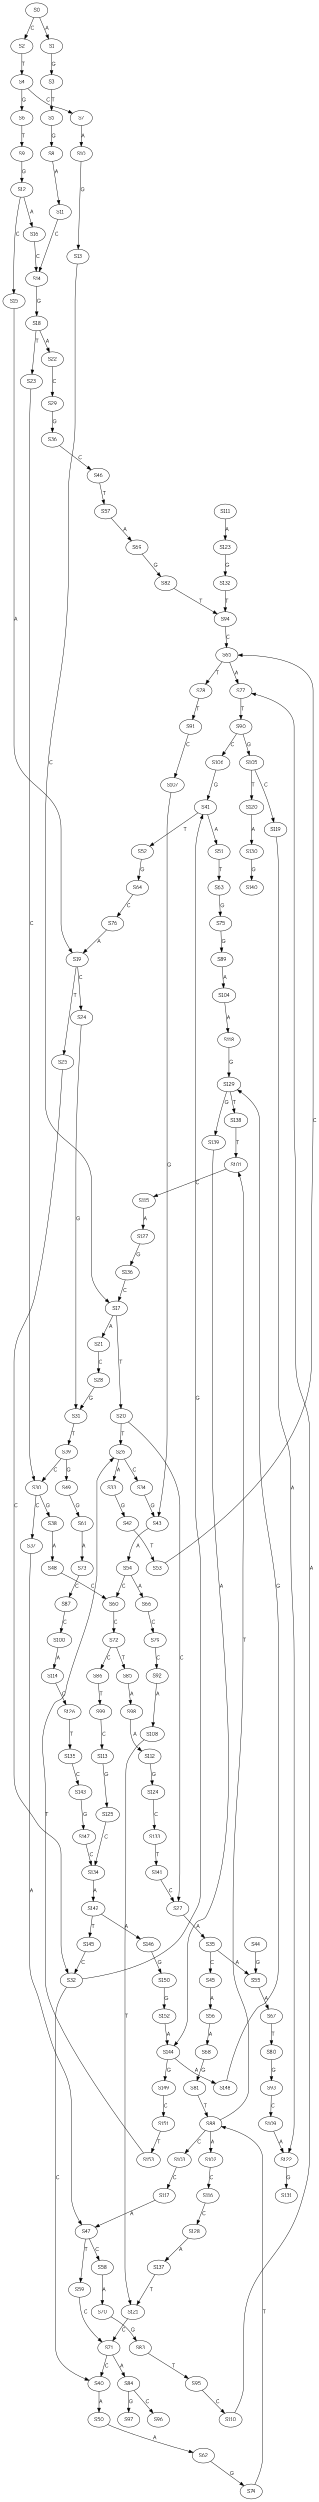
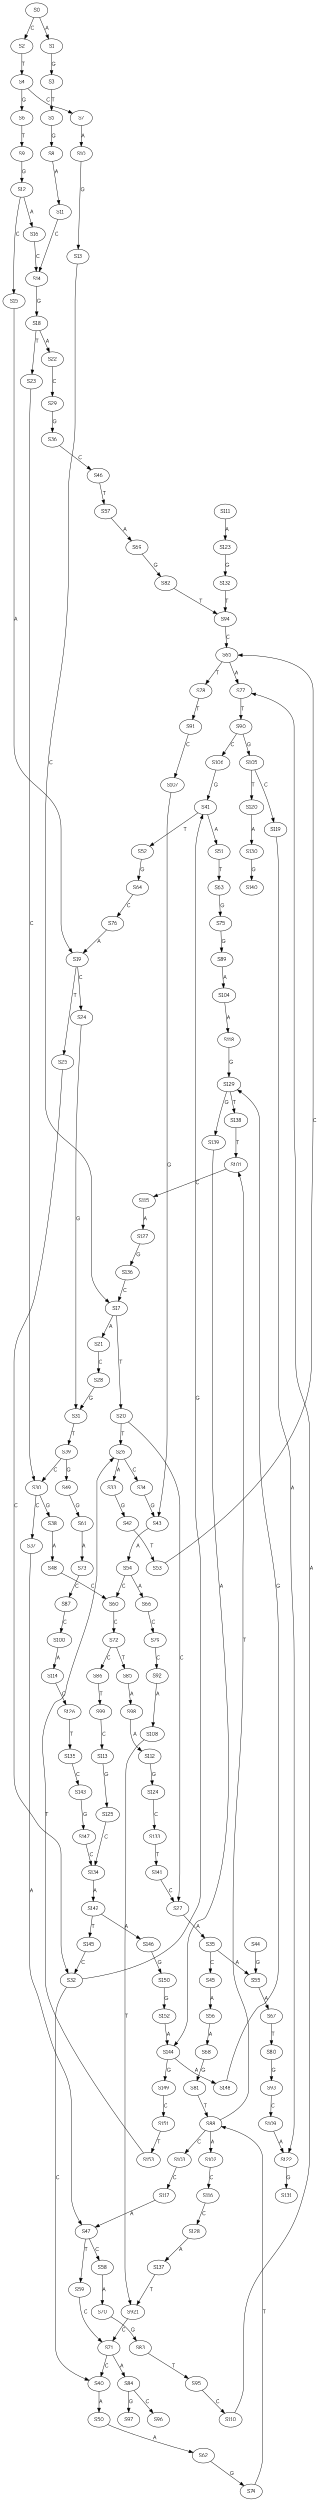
(133, 2312) -> (133, 2312)
